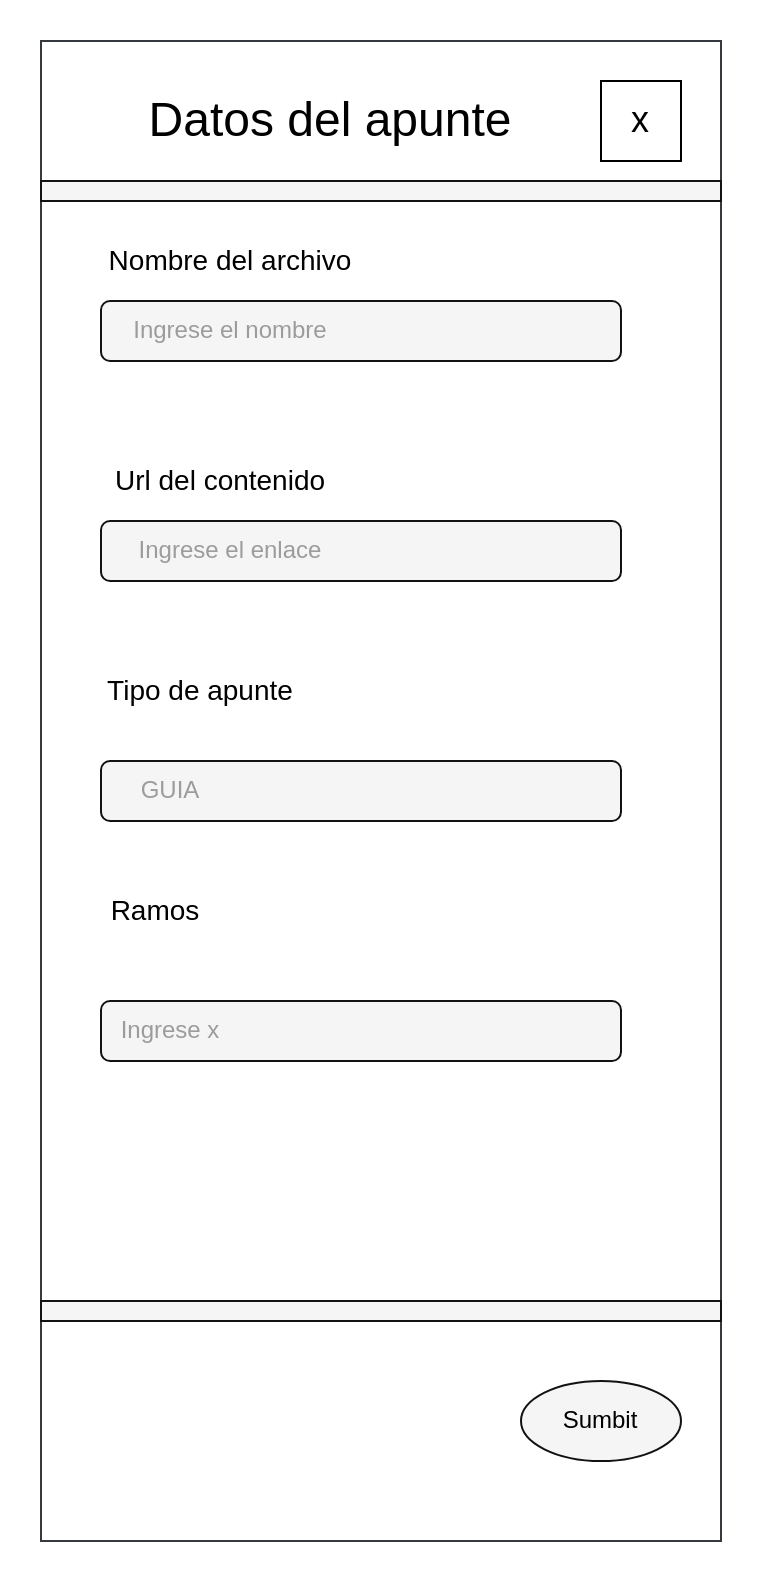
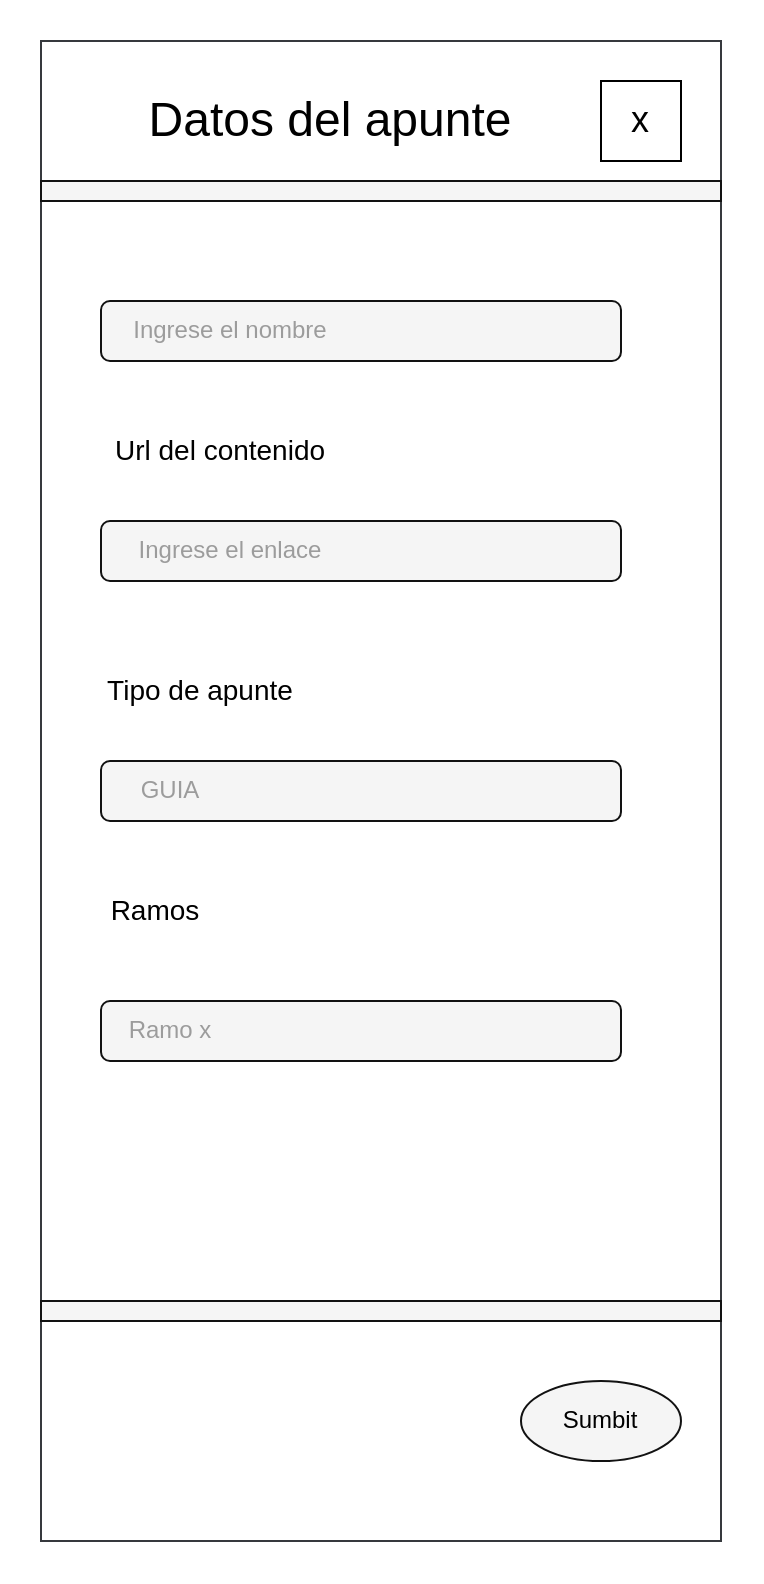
(231, 261) -> none
(221, 481) -> (221, 451)
(171, 1031) -> (171, 1031)
